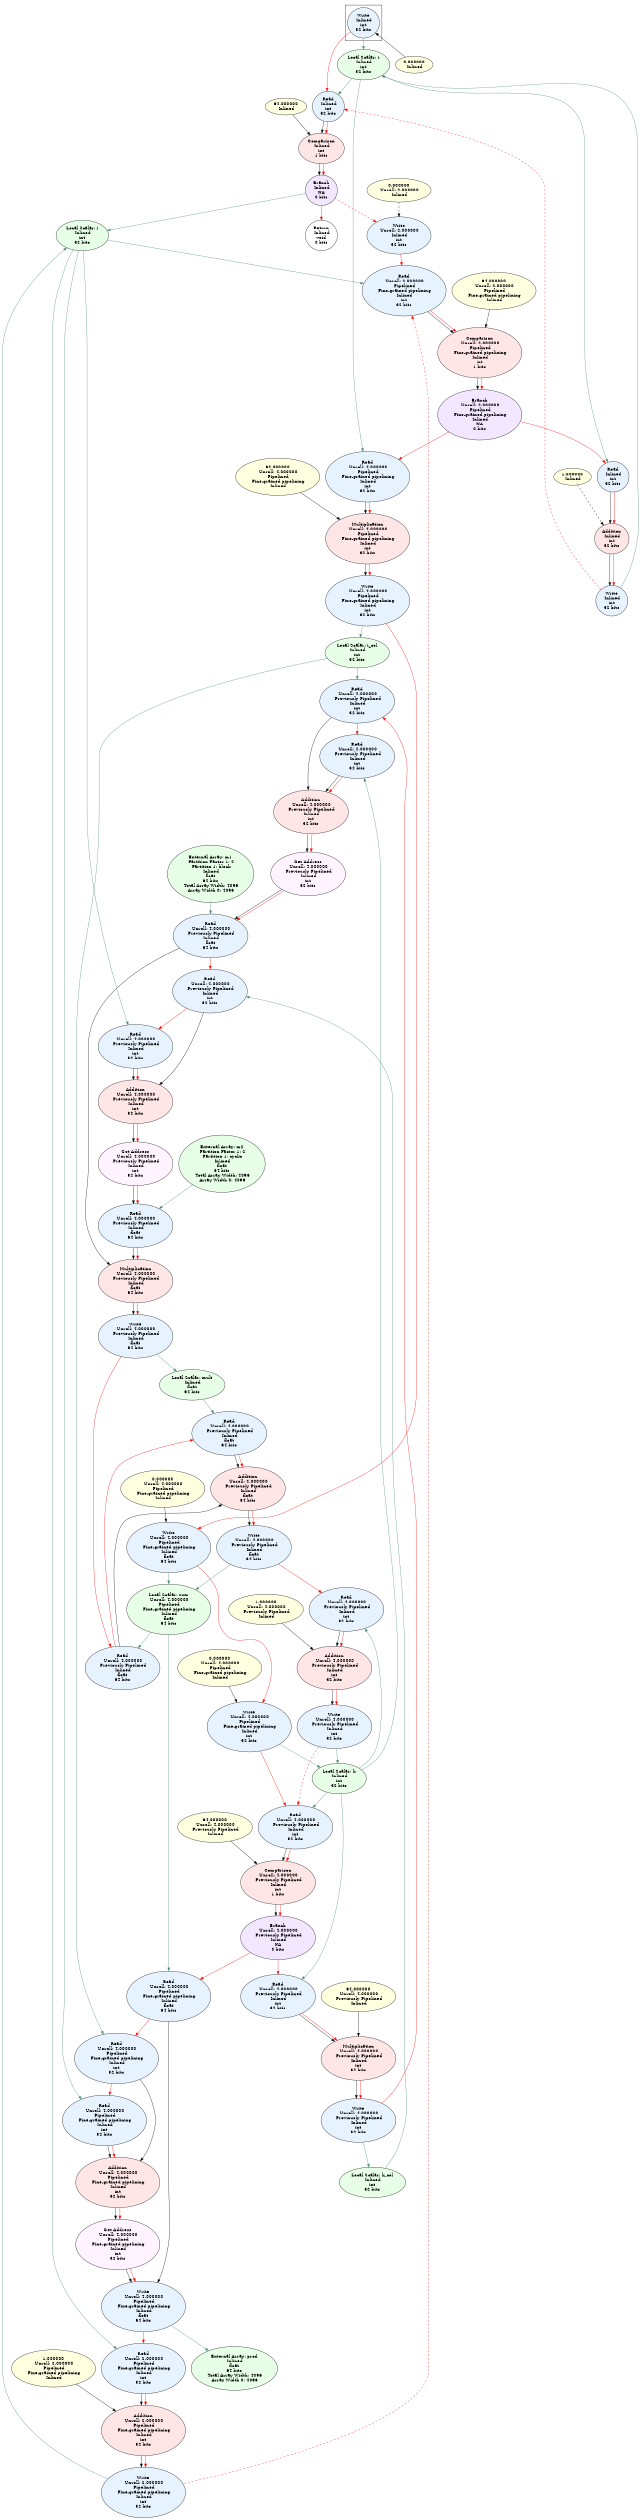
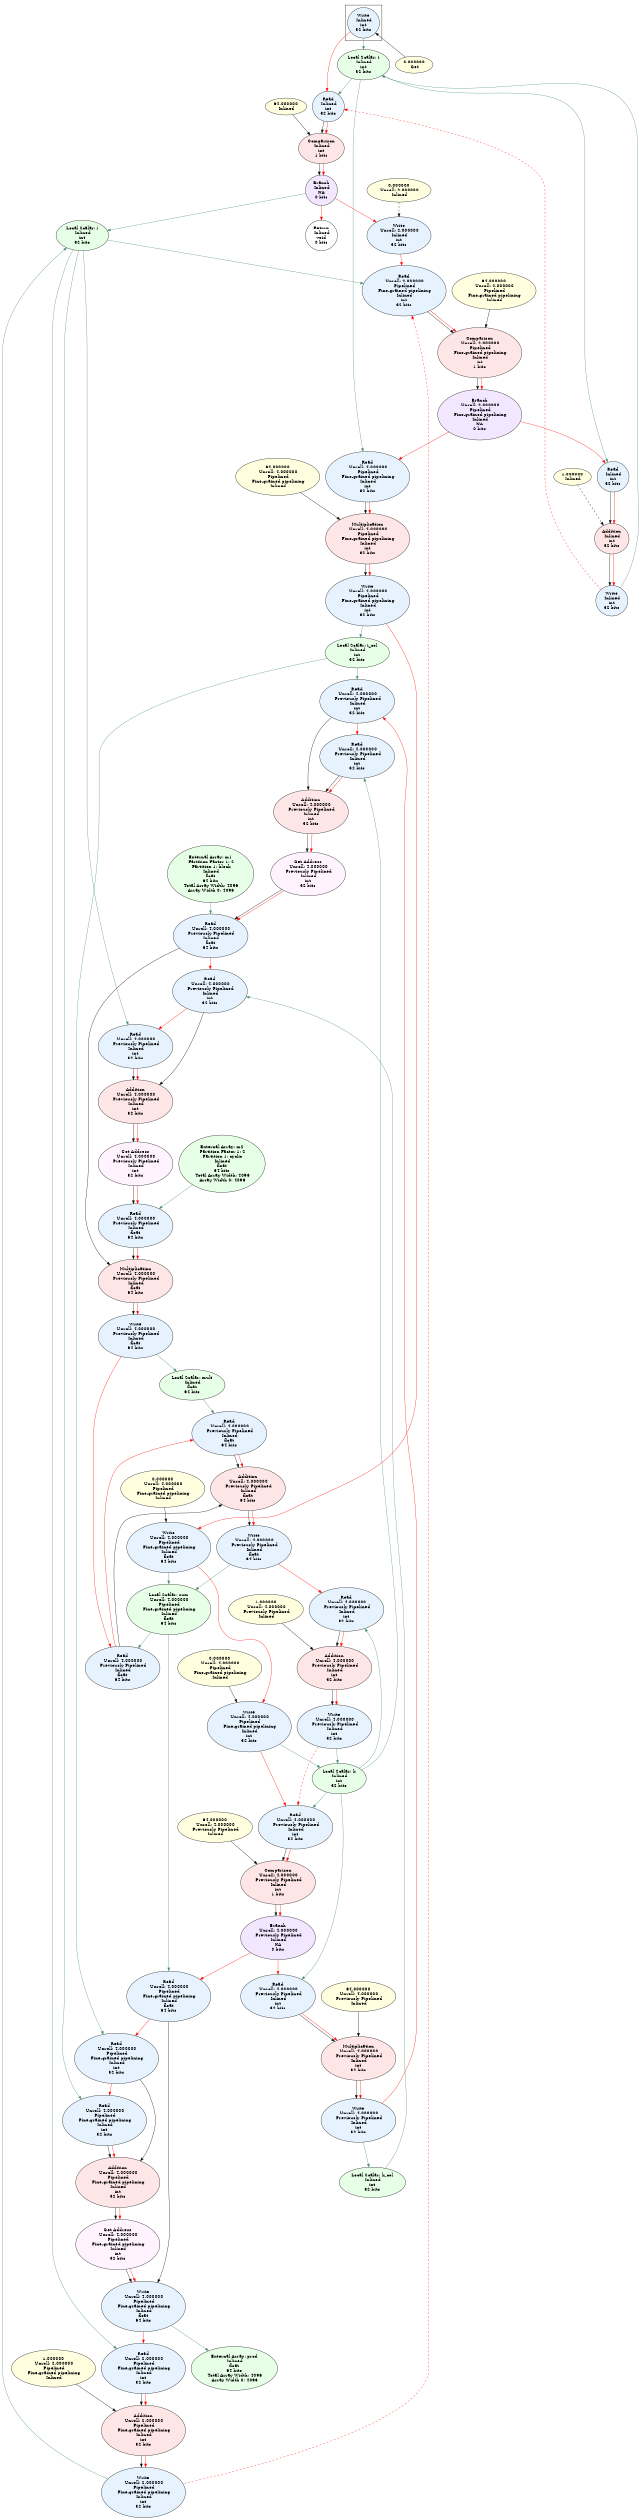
(414, 65) -> (414, 65)
(355, 210) -> (355, 210)
